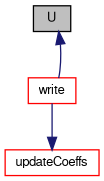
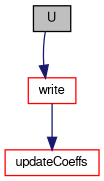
(61, 61) -> (44, 48)
